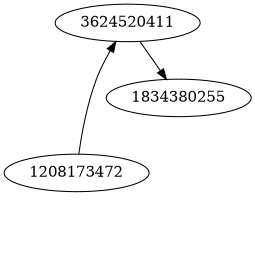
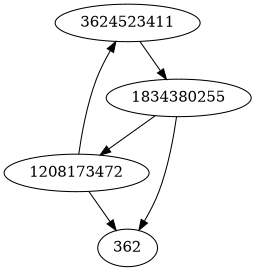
(128, 23) -> (128, 23)
none -> (132, 132)
none -> (128, 248)
